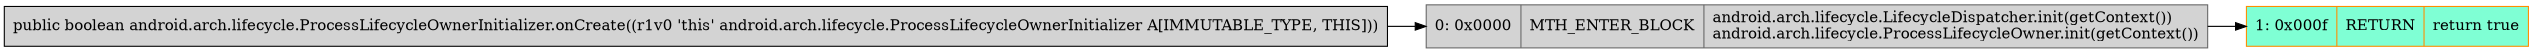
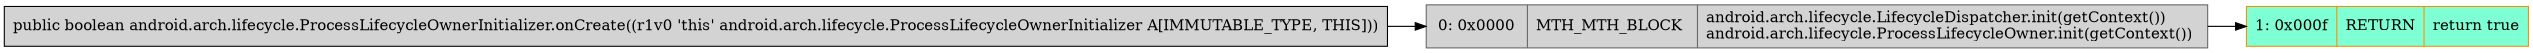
(1612, 26) -> (1609, 26)
